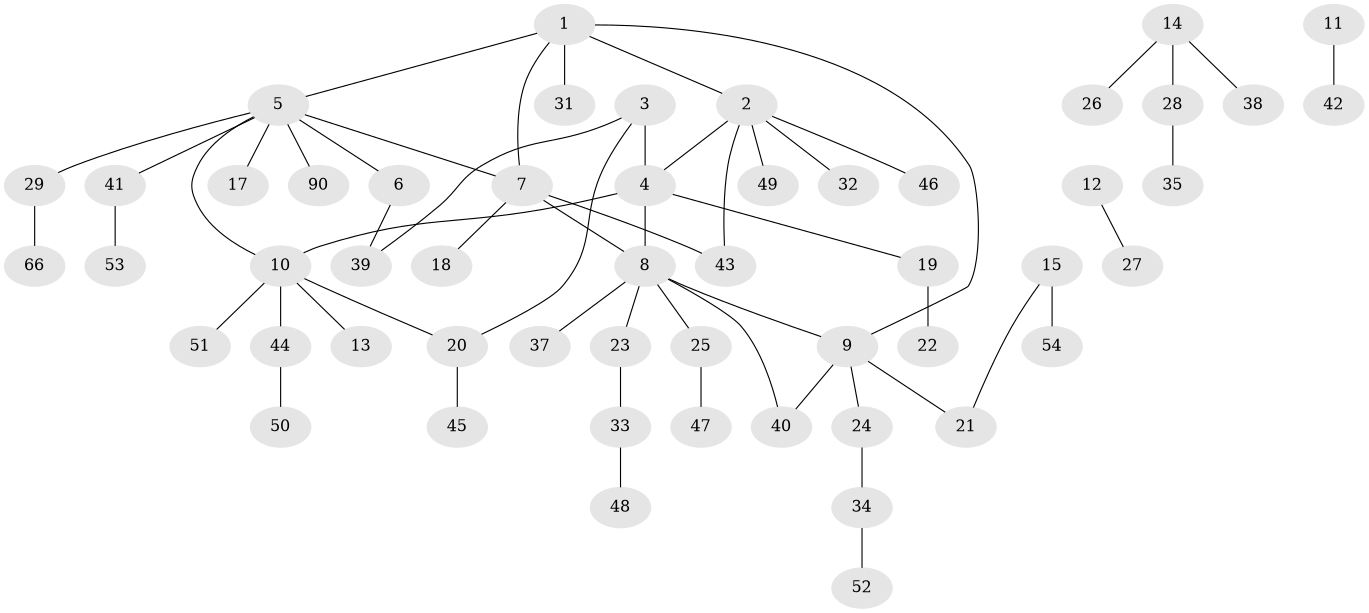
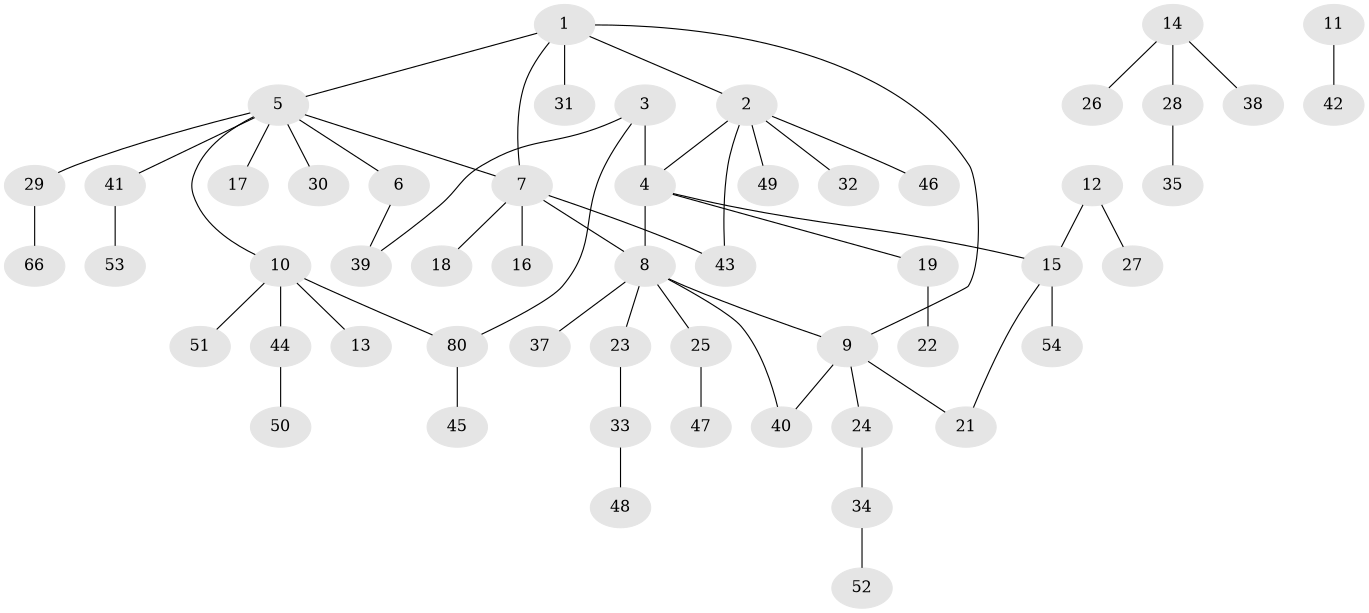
(319, 186) -> (319, 186)
(460, 220) -> (849, 226)
none -> (1072, 226)
none -> (522, 266)
(457, 347) -> (457, 347)
